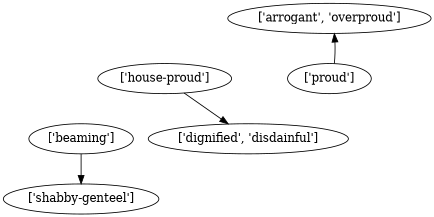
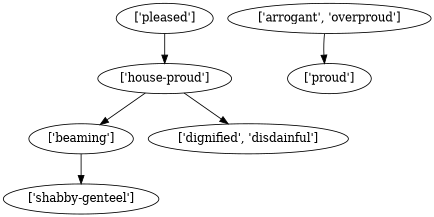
none -> (165, 18)
(335, 53) -> (324, 44)
none -> (126, 106)
